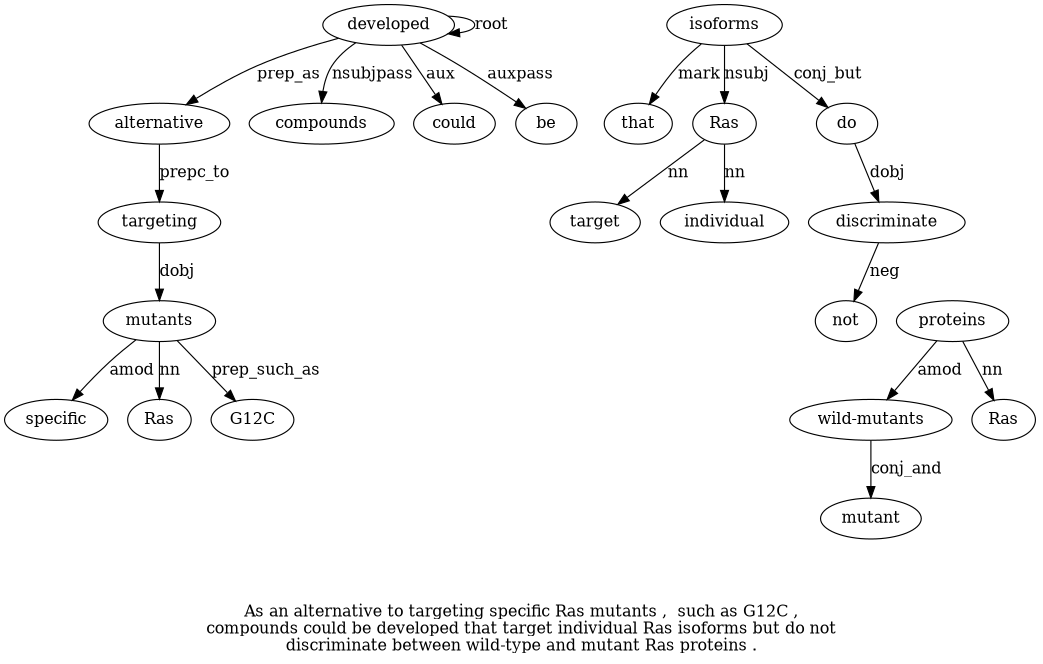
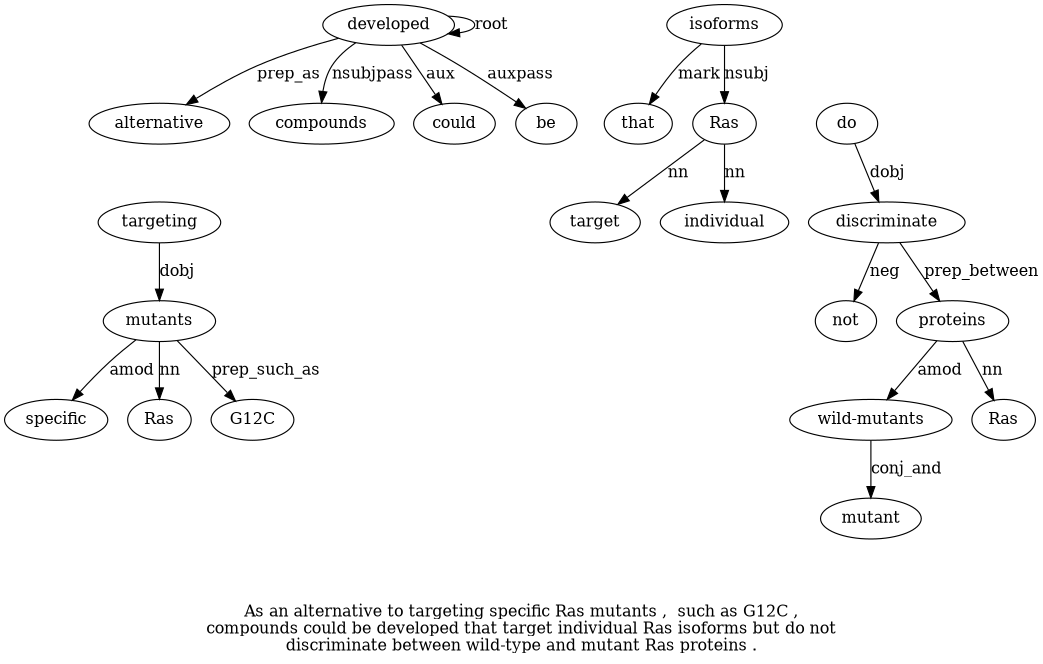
(783, 72) -> none
(159, 167) -> none
none -> (916, 267)
